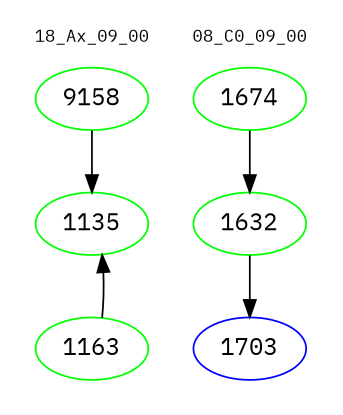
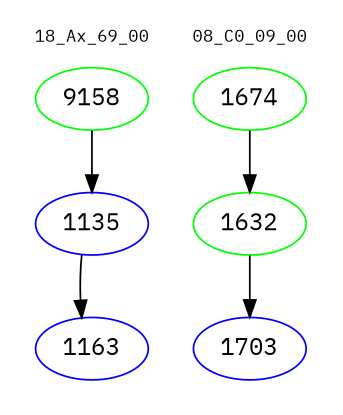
(93, 37) -> (93, 37)
(92, 224) -> (92, 224)
(104, 295) -> (80, 278)
(92, 349) -> (92, 349)
